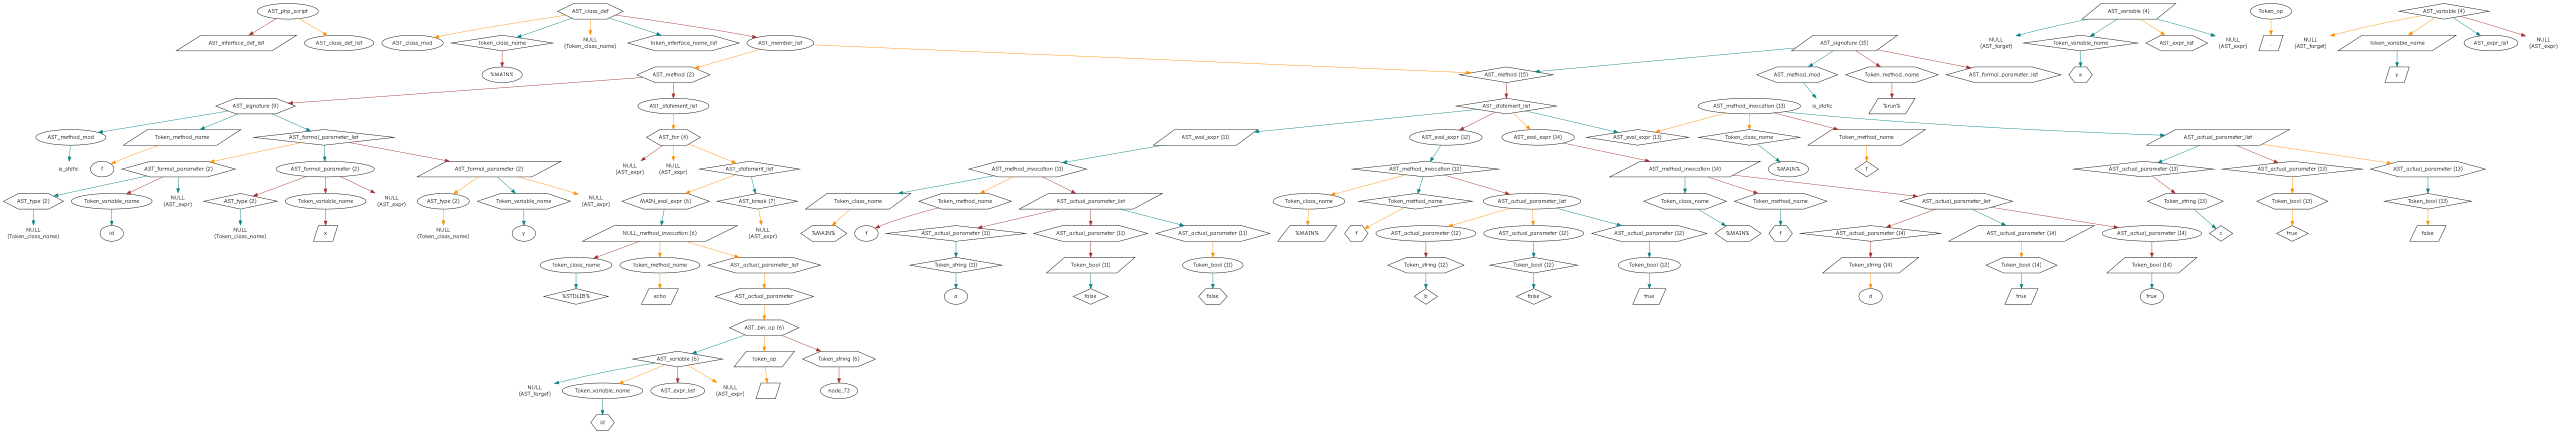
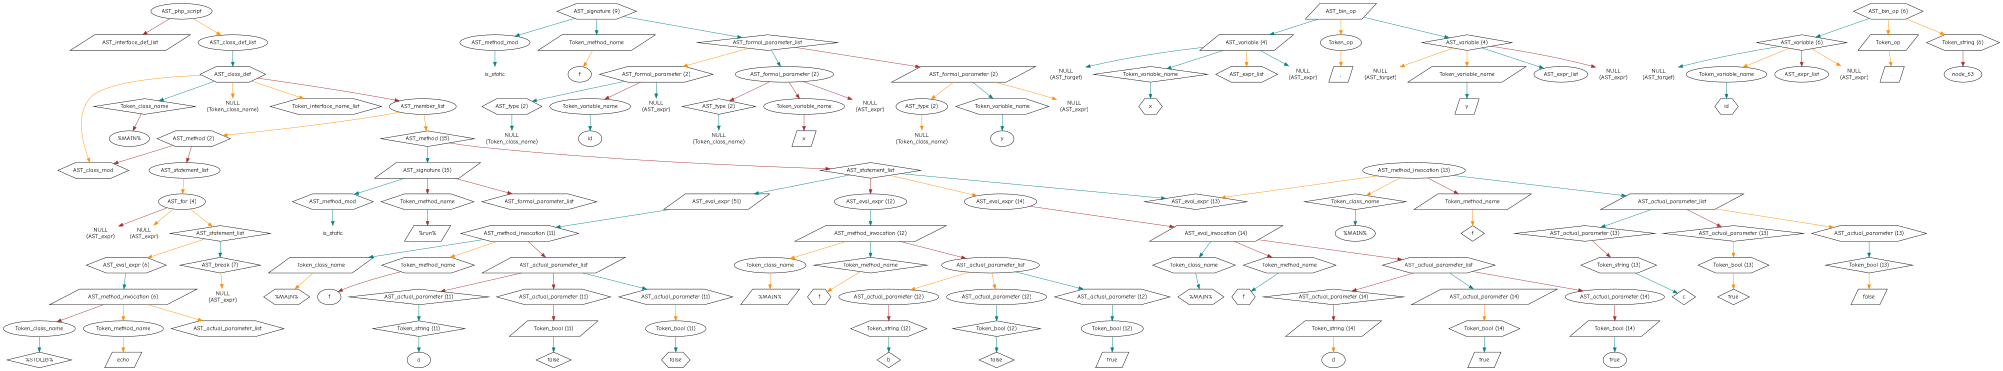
none -> (1341, 11)
(633, 26) -> (276, 89)
(413, 43) -> (93, 170)
none -> (233, 56)
(1667, 60) -> (428, 152)
(468, 90) -> (145, 154)
(673, 137) -> (182, 202)
(1205, 137) -> (717, 202)
(1425, 169) -> (871, 233)
(1685, 169) -> (1216, 233)
(666, 201) -> (126, 265)
(660, 233) -> (123, 297)
(764, 296) -> none
(799, 343) -> (1923, 26)
(839, 391) -> (1963, 74)
